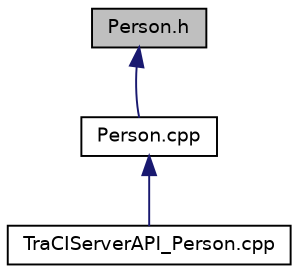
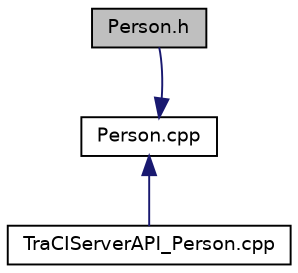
(136, 92) -> (162, 73)
